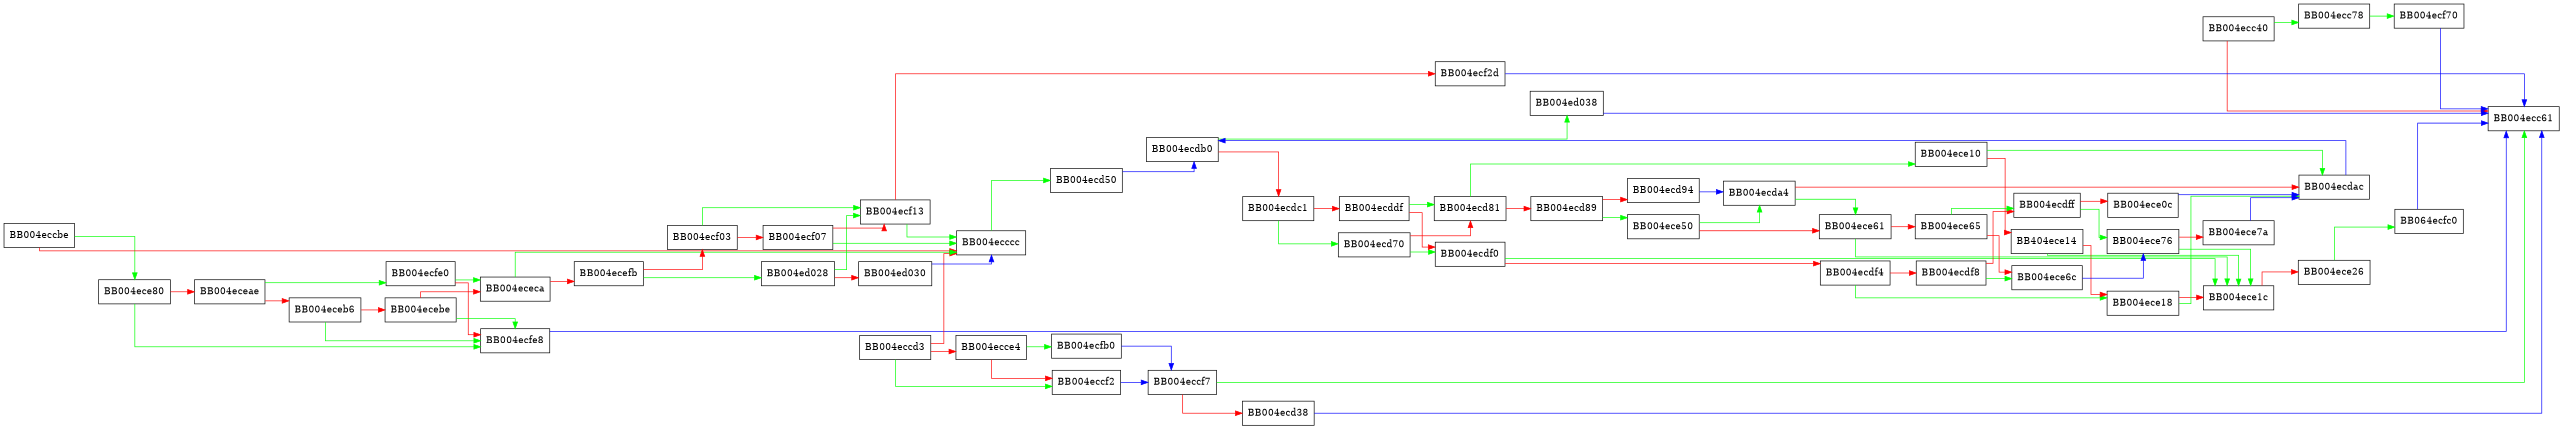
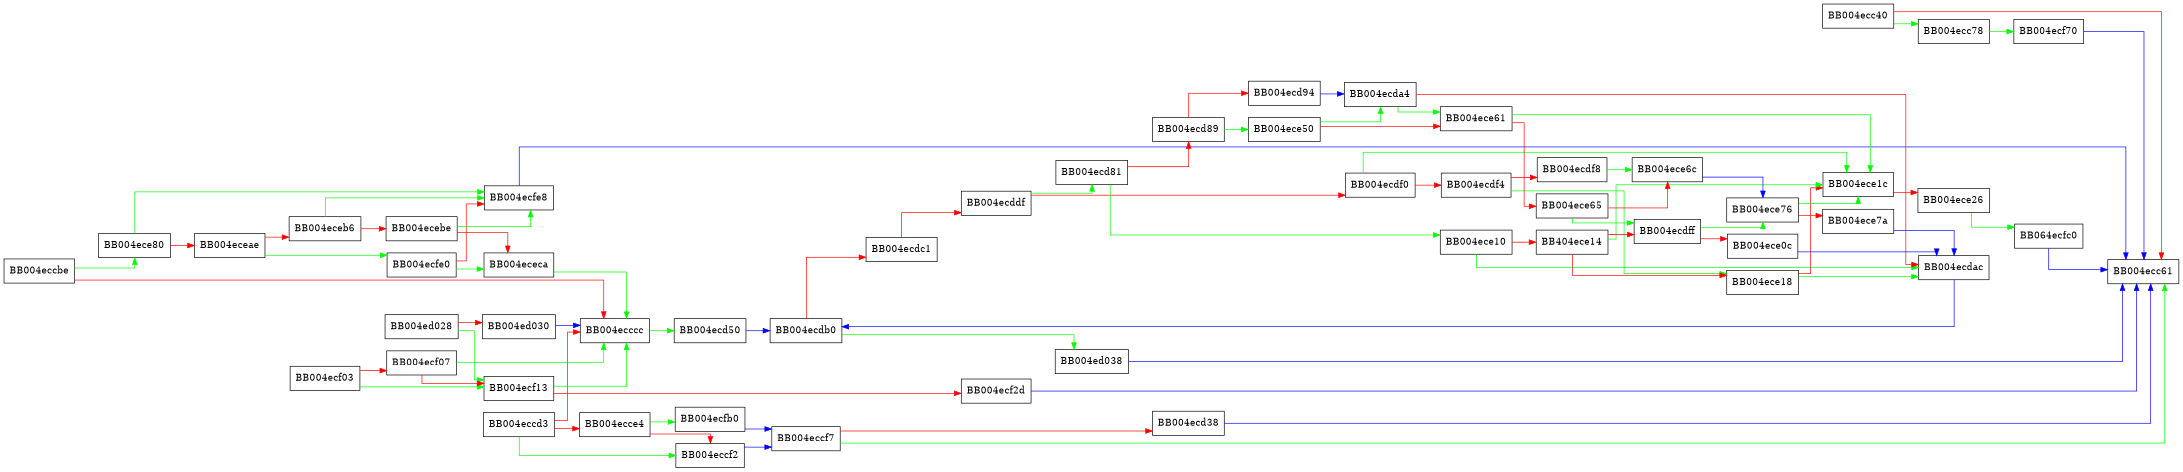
(1993, 230) -> (1618, 235)
(1374, 245) -> none
(609, 274) -> none
